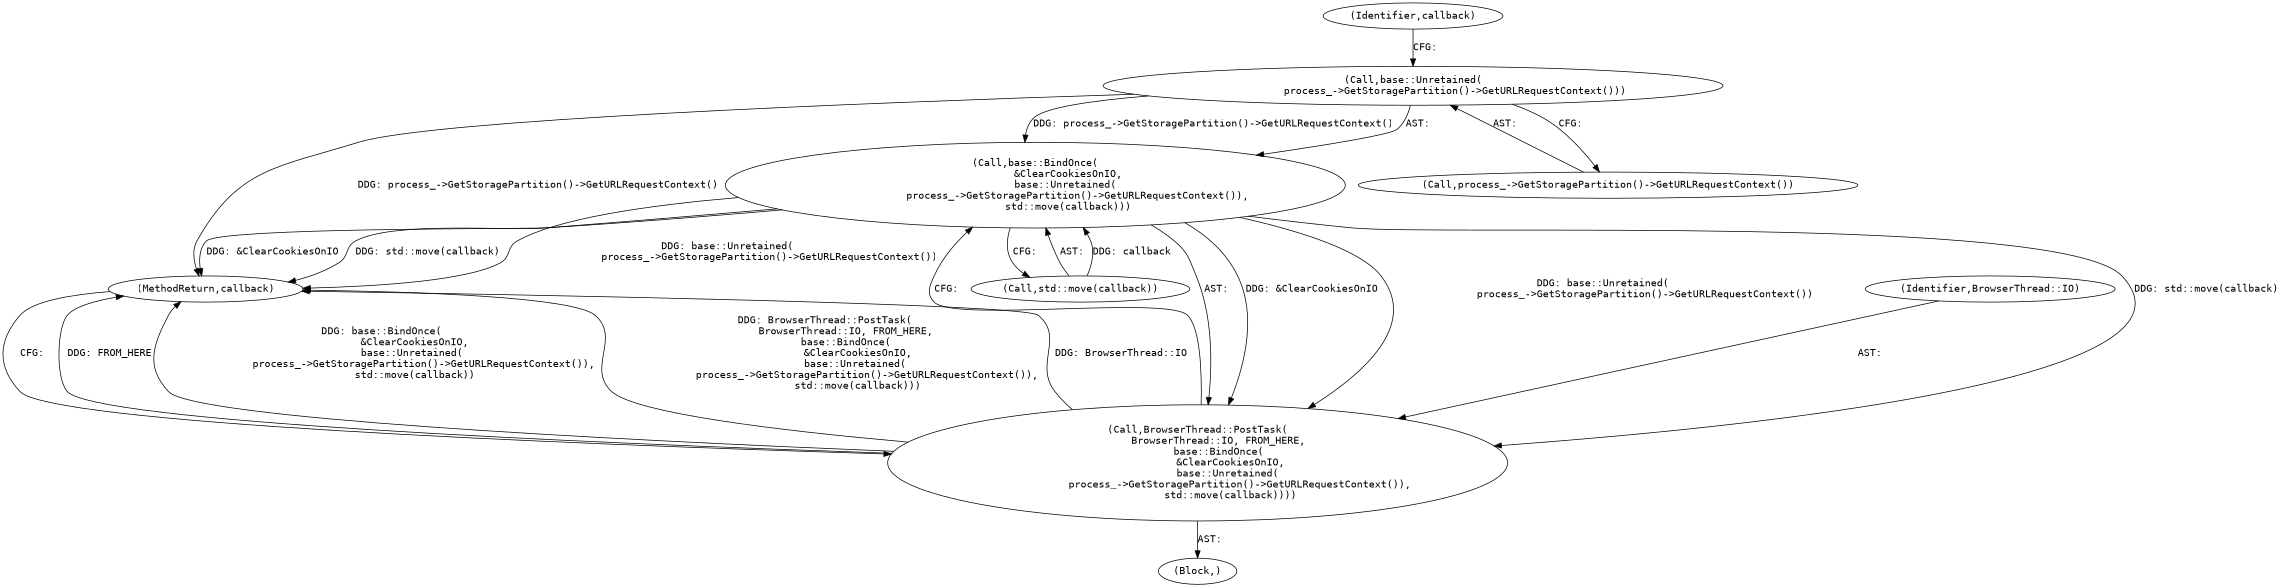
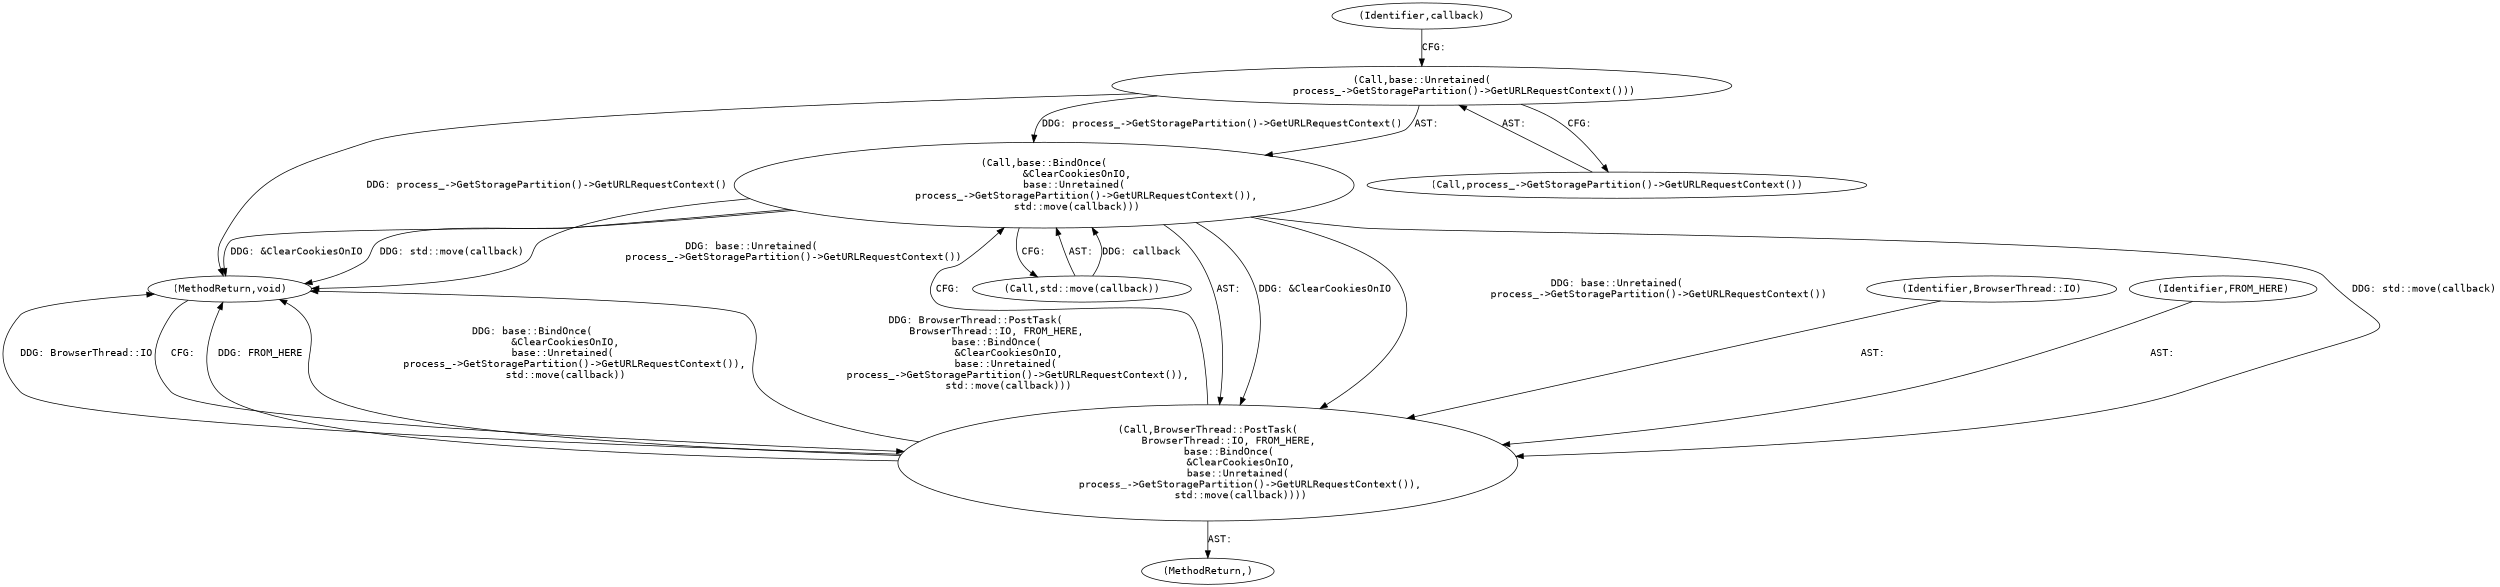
(206, 289) -> (230, 289)
none -> (2223, 289)
(1198, 571) -> (1208, 571)
